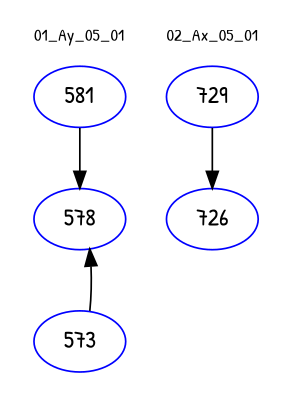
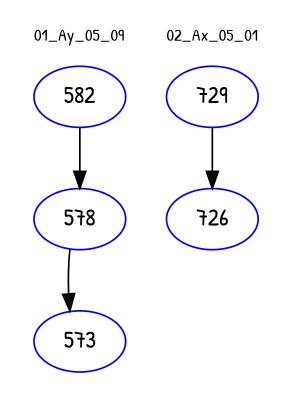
(80, 37) -> (80, 37)
(80, 97) -> (80, 97)
(91, 289) -> (68, 271)
